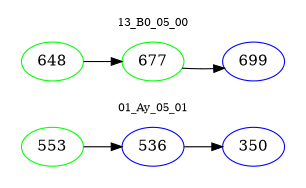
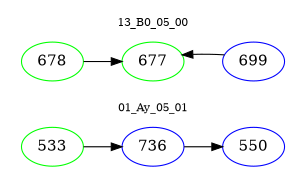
(52, 62) -> (52, 62)
(198, 69) -> (209, 54)
(52, 147) -> (52, 147)
(153, 147) -> (153, 147)
(254, 147) -> (254, 147)
